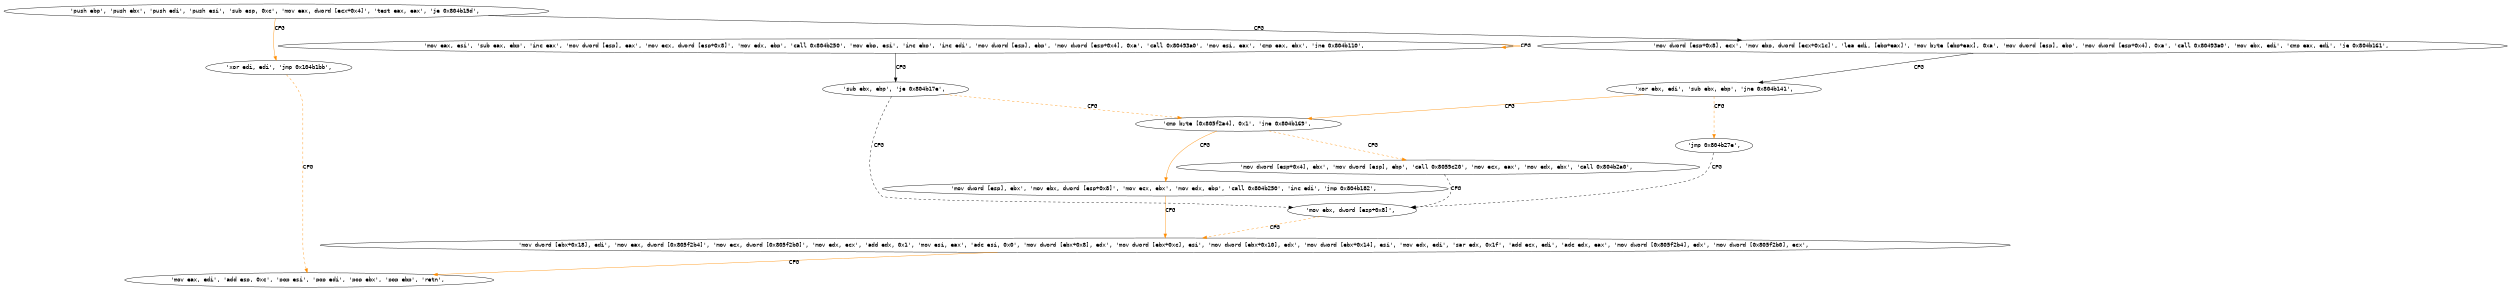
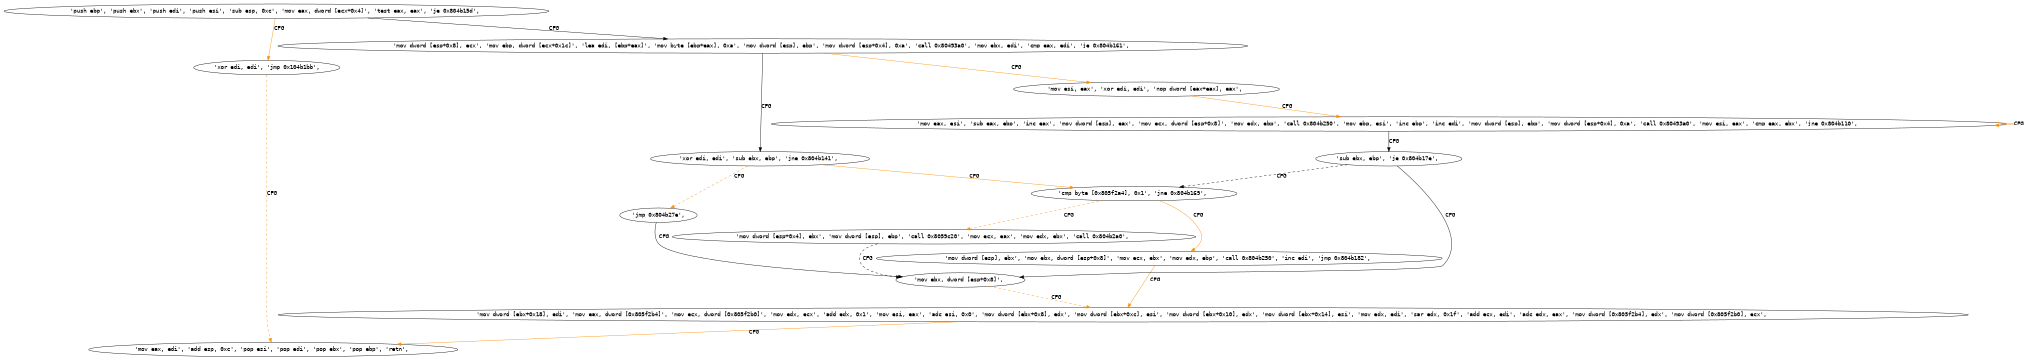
none -> (1146, 89)
(1714, 89) -> (760, 159)
(1061, 106) -> (1265, 176)
(1572, 197) -> (766, 266)
(1032, 202) -> (1294, 271)
